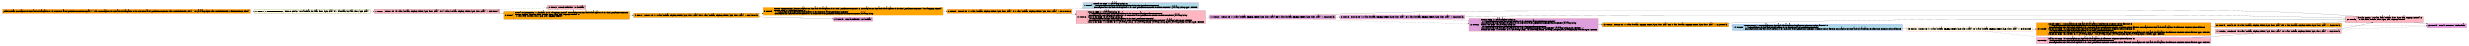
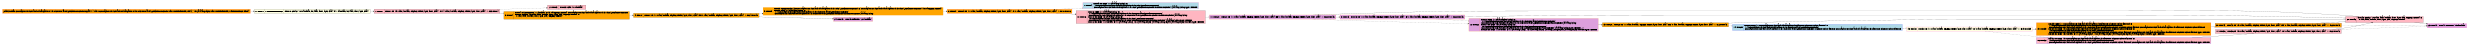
(572, 7) -> (572, 7)
